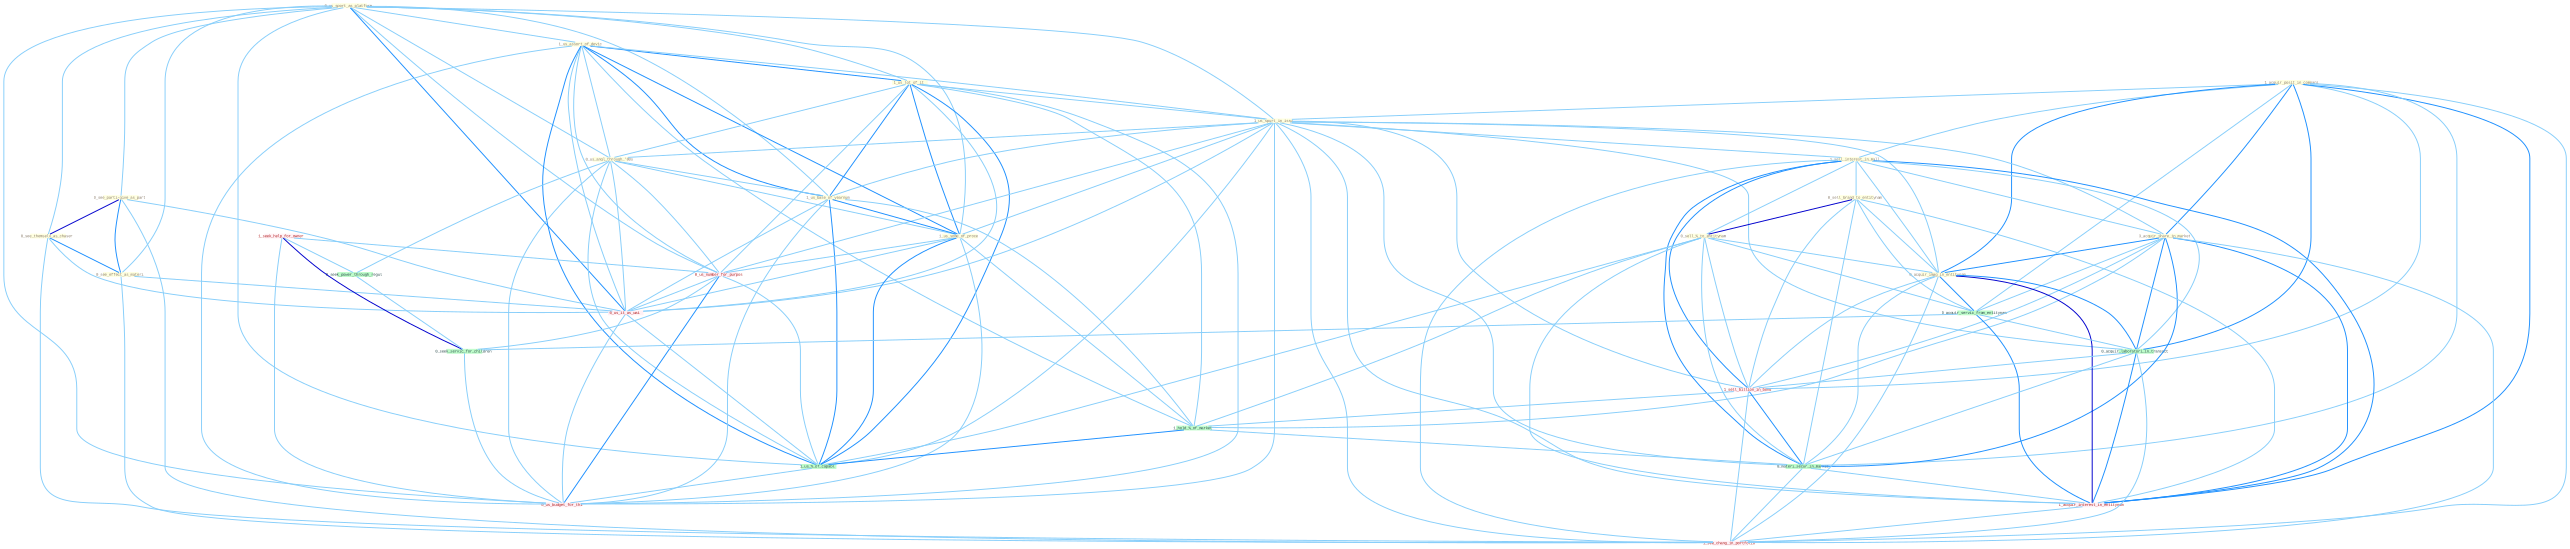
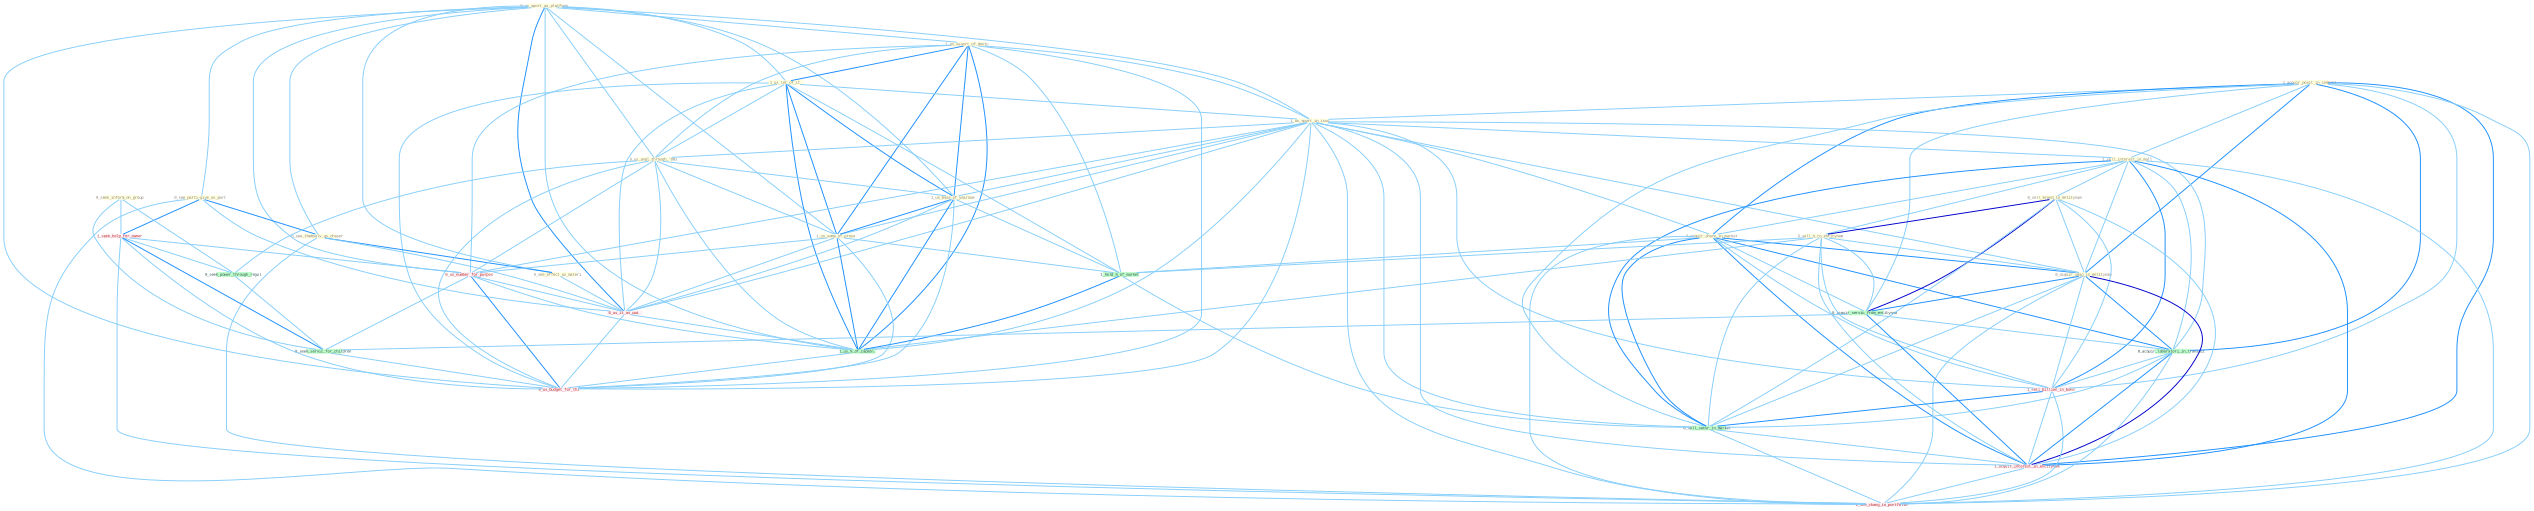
(576, 161) -> none
(819, 174) -> none
none -> (121, 198)
(84, 217) -> (260, 217)
(115, 236) -> (161, 217)
(1898, 261) -> (1966, 263)
(368, 301) -> (223, 294)
(1445, 411) -> (2040, 428)
(1803, 466) -> (1708, 428)
(811, 538) -> (409, 462)
